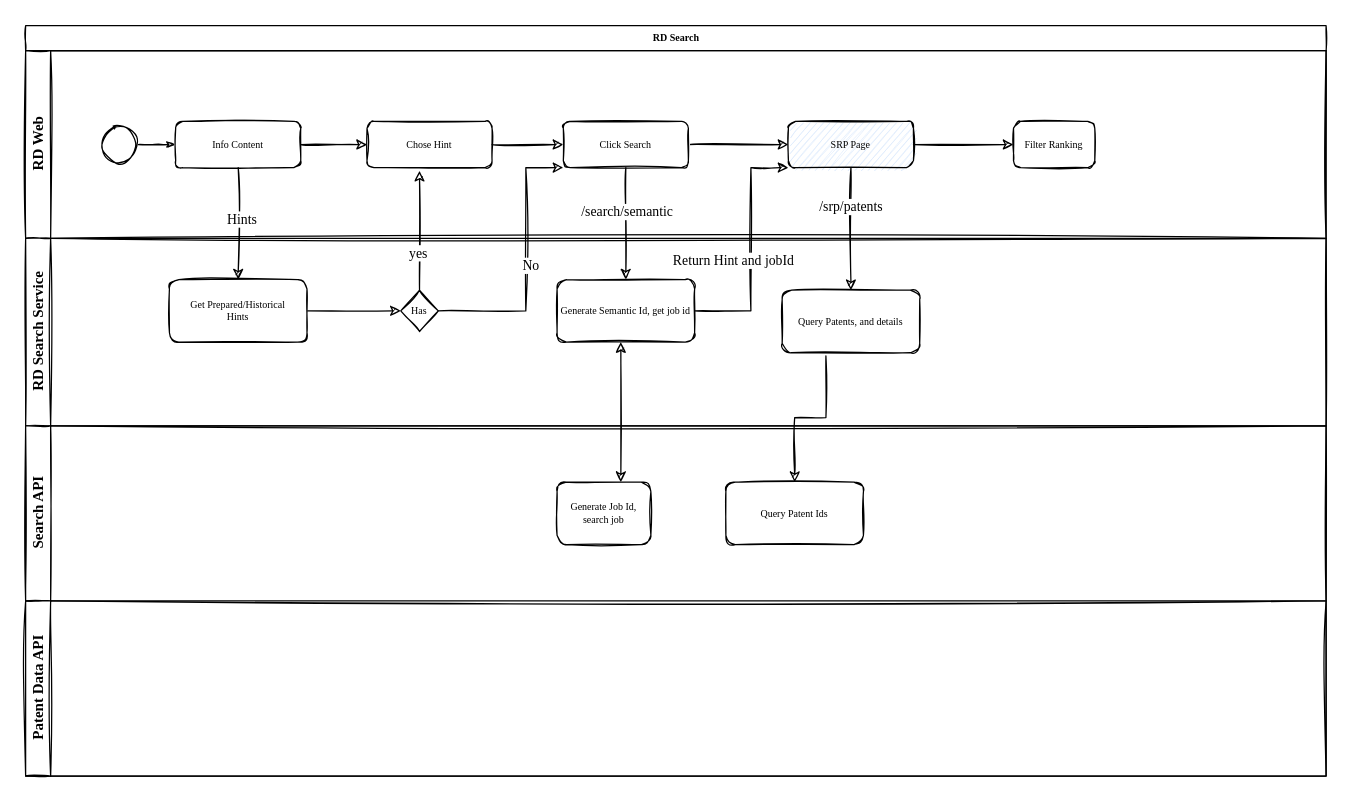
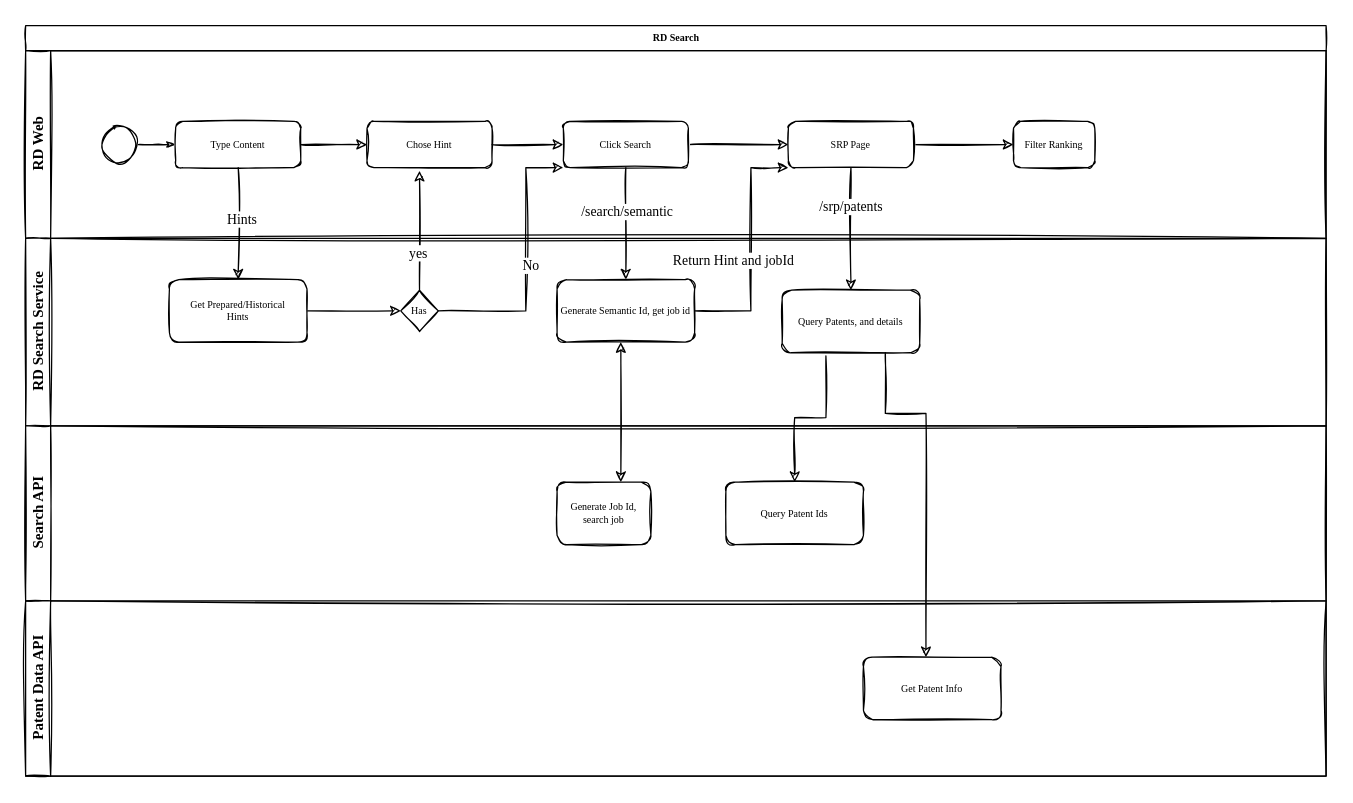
(238, 144) -> (238, 144)
(851, 144) -> (851, 144)
none -> (926, 481)
none -> (932, 688)
